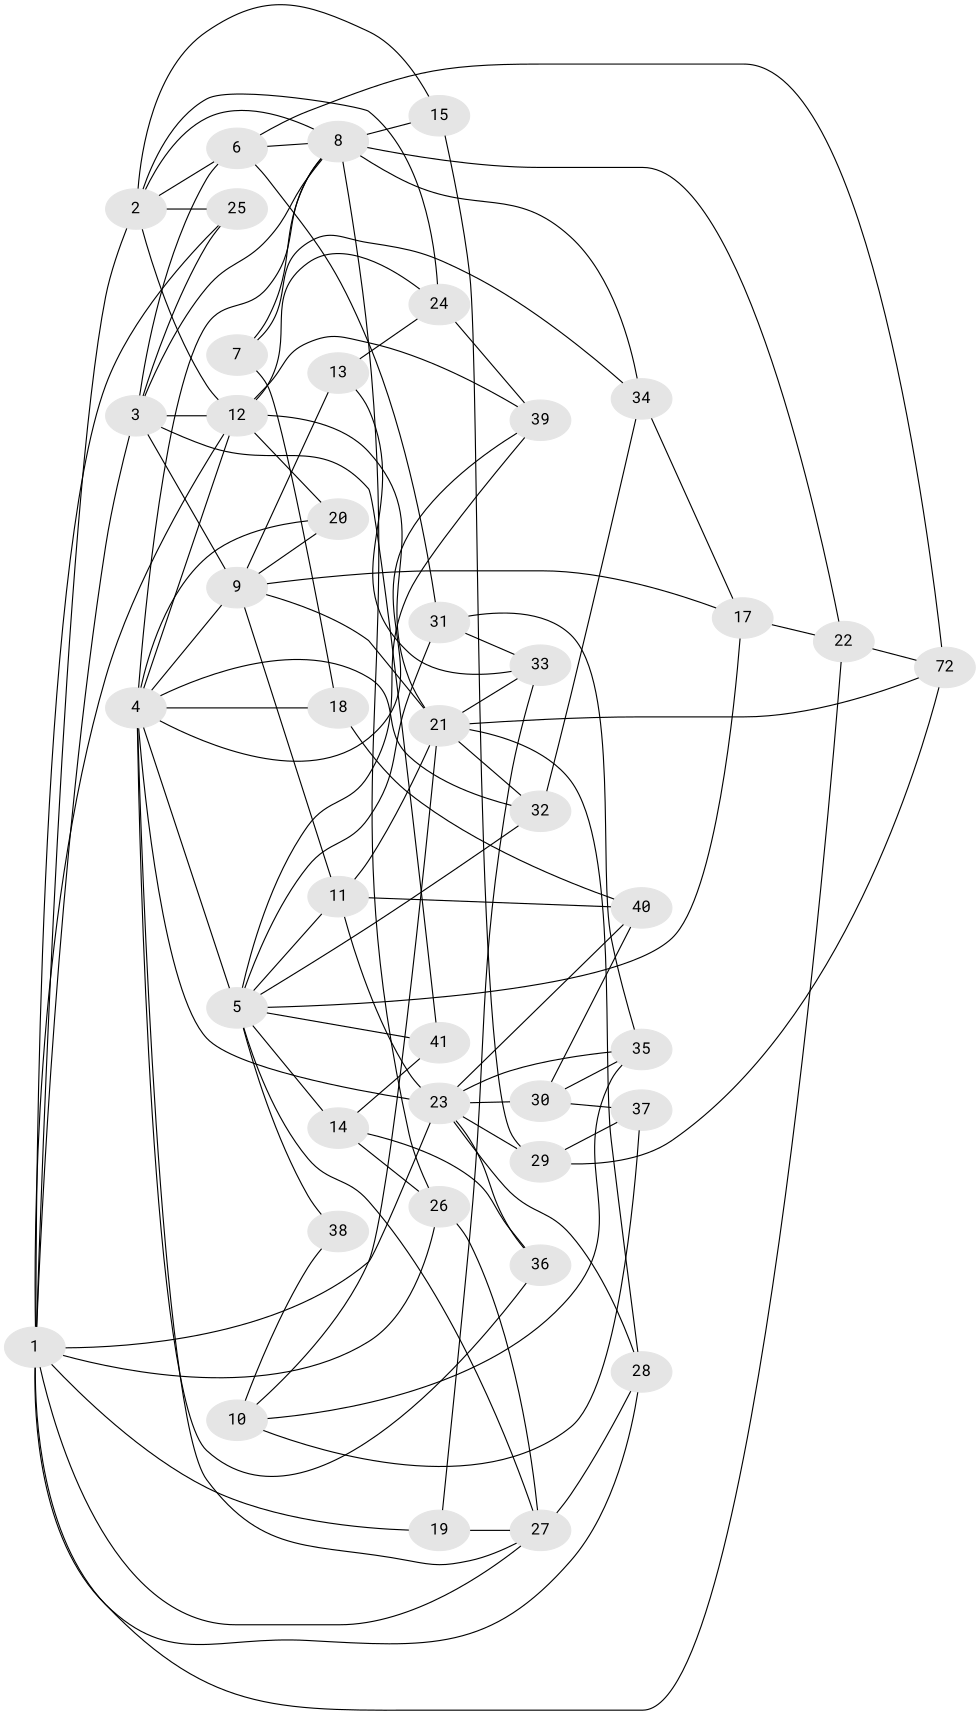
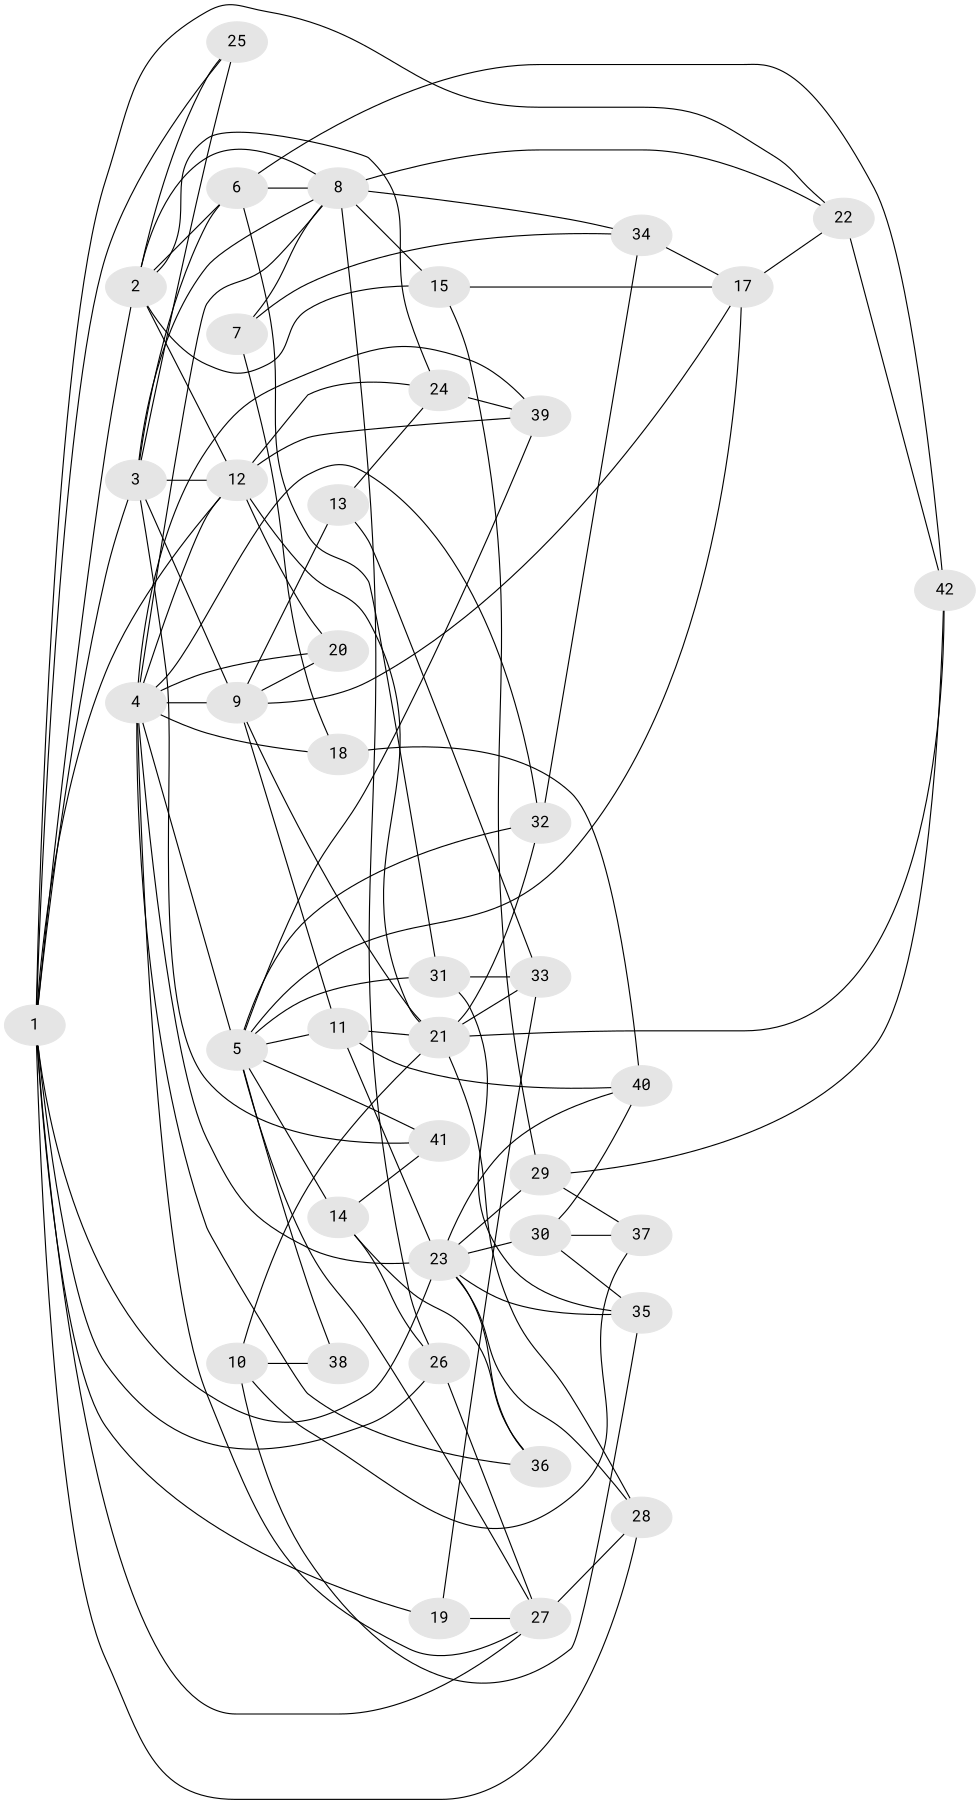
none -> (591, 287)
(945, 667) -> (945, 590)
